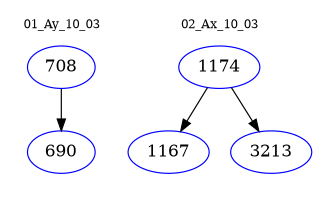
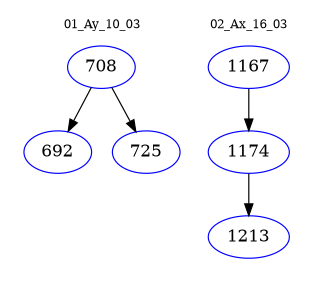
(220, 25) -> (249, 25)
(197, 104) -> (249, 104)
(61, 152) -> (58, 152)
none -> (146, 152)
(271, 152) -> (249, 237)
